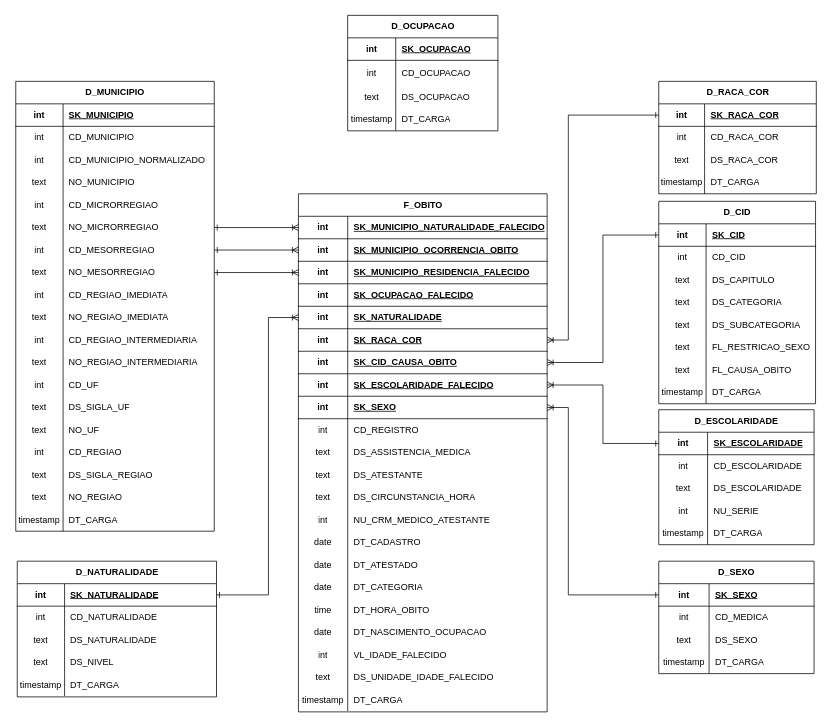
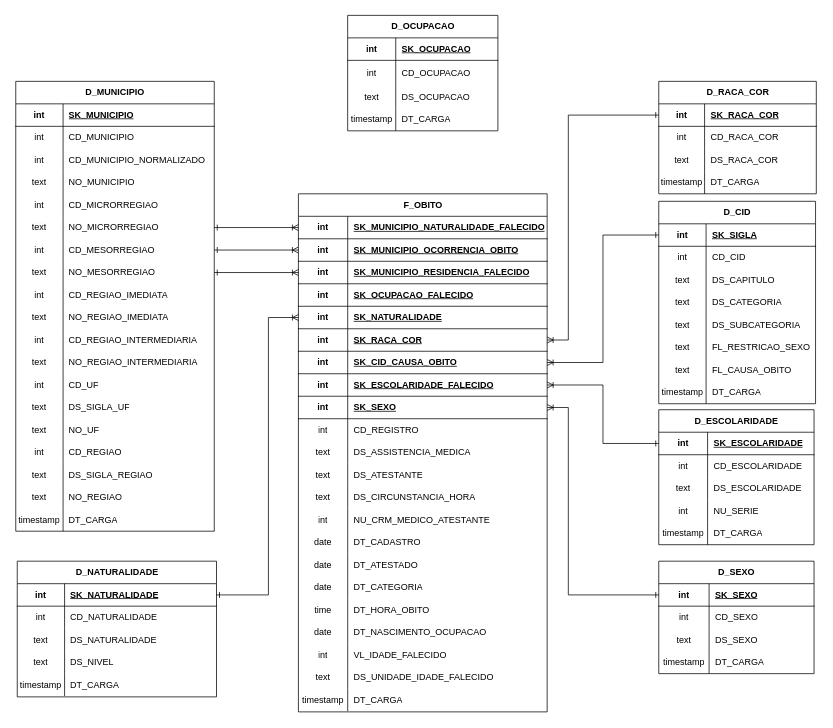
(727, 235) -> (732, 235)
(738, 618) -> (733, 618)
